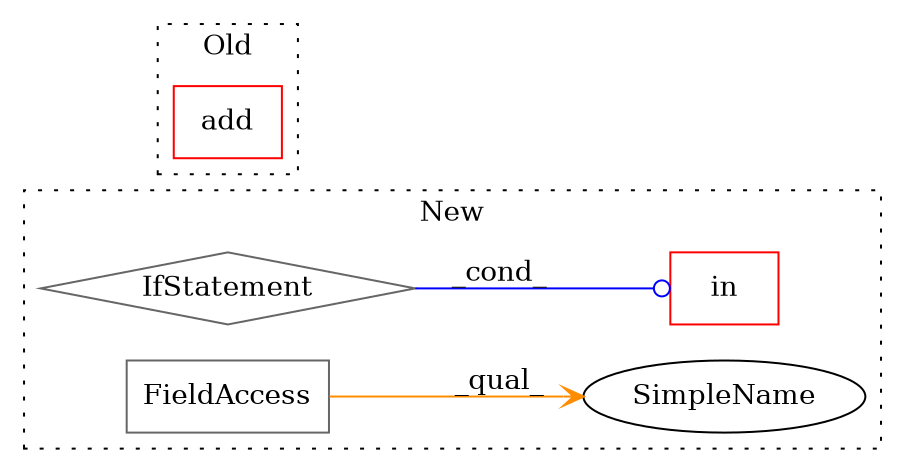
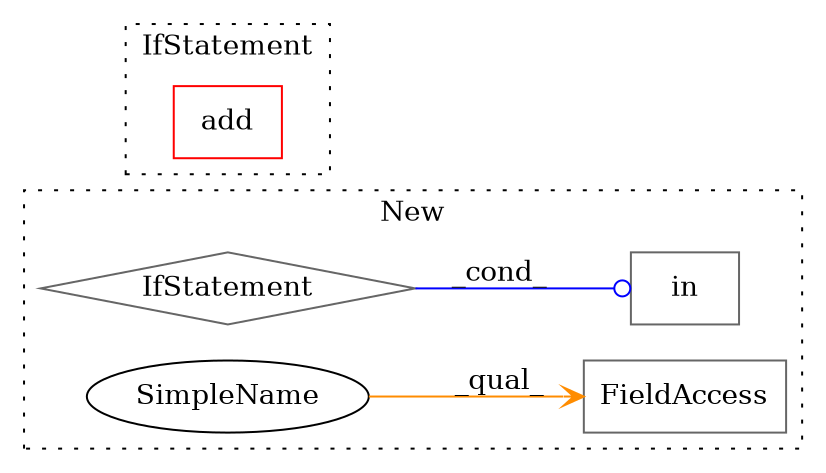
(228, 47) -> (228, 47)
(724, 288) -> (685, 288)
(446, 397) -> (466, 397)
